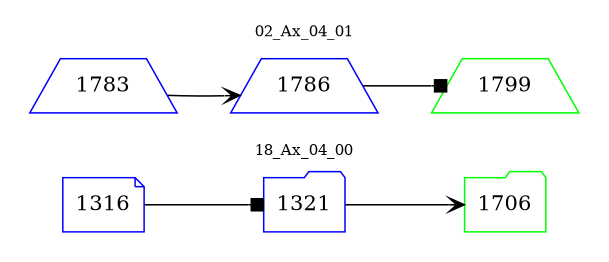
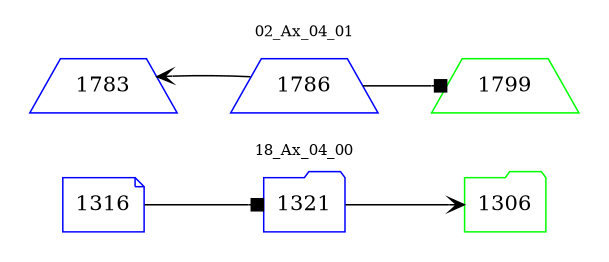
(196, 96) -> (211, 76)
(505, 205) -> (505, 205)
